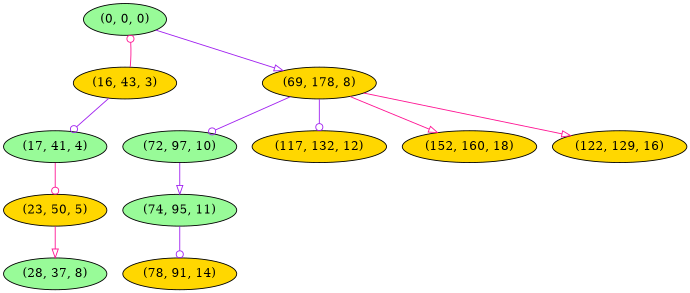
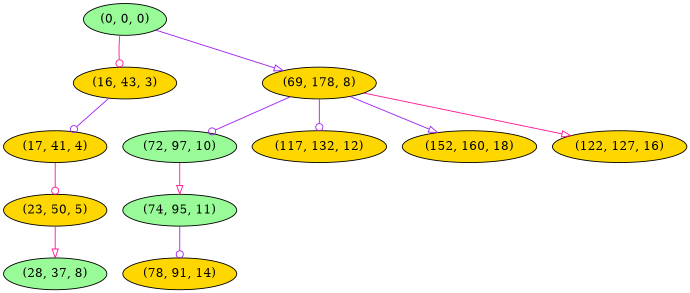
(131, 55) -> (119, 47)
(390, 113) -> (390, 113)
(55, 147) -> (55, 147)
(620, 147) -> (620, 147)
(180, 174) -> (180, 174)
